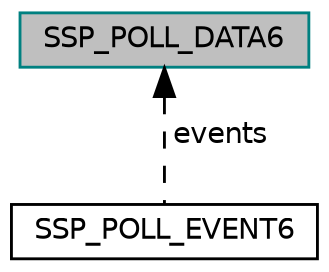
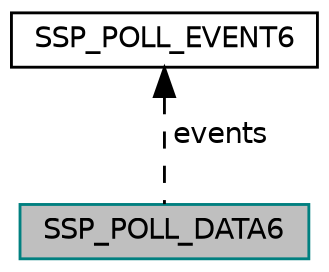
(164, 151) -> (164, 151)
